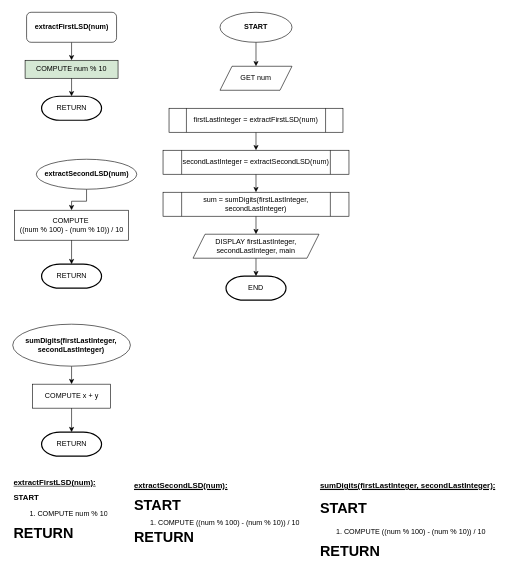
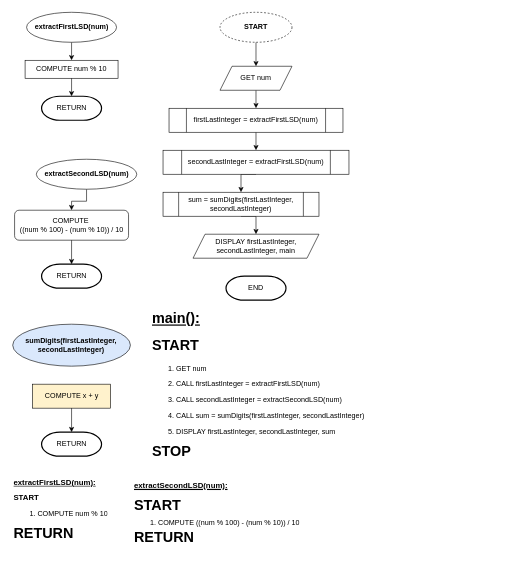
(71, 27) -> (71, 27)
(256, 27) -> (256, 27)
(71, 69) -> (71, 69)
none -> (256, 102)
(256, 162) -> (256, 162)
(256, 204) -> (241, 204)
(71, 225) -> (71, 225)
(256, 270) -> none
(71, 345) -> (71, 345)
(71, 373) -> none
none -> (265, 384)
(71, 396) -> (71, 396)
(409, 522) -> none
